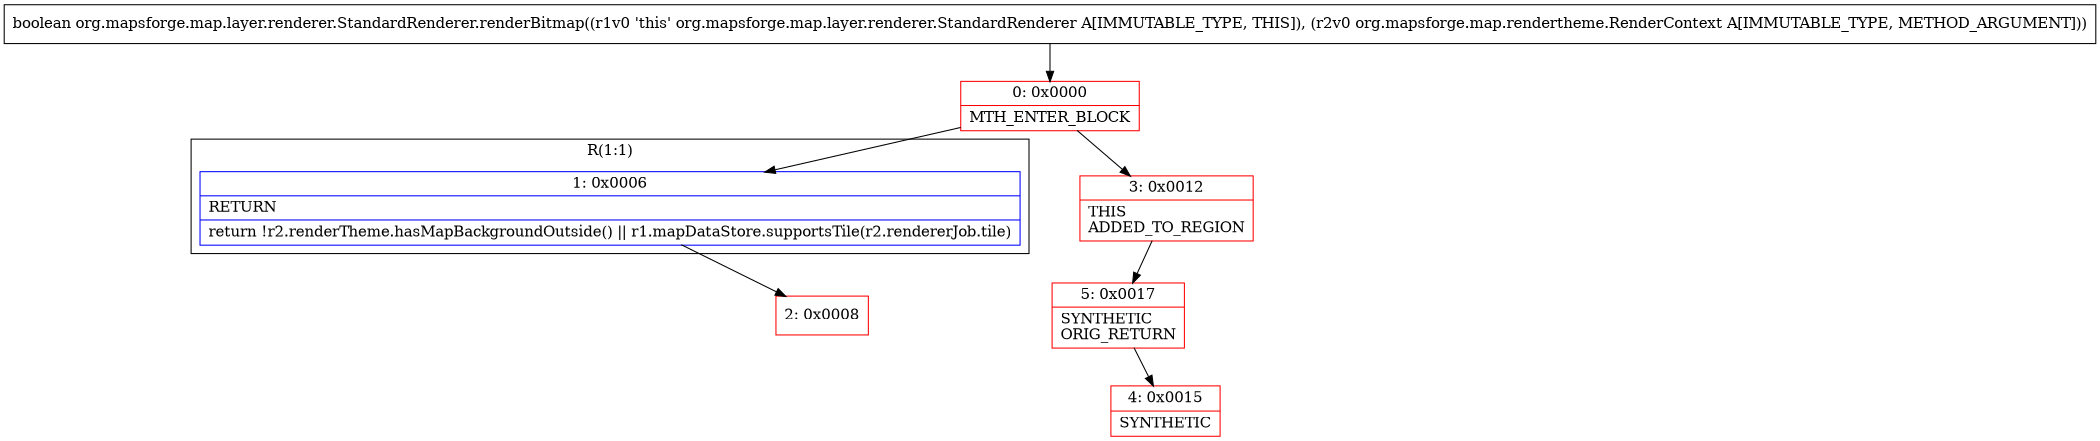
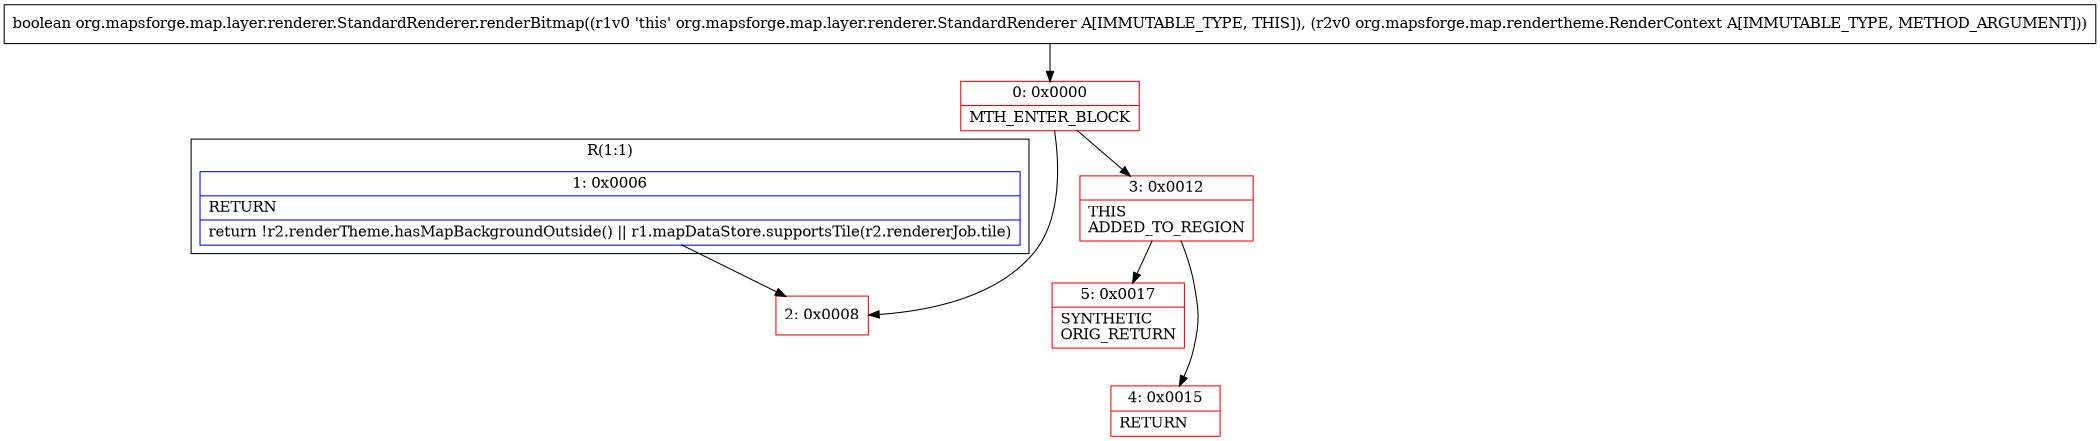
(868, 149) -> (1019, 268)
(1141, 362) -> (1198, 308)
(1165, 423) -> (1153, 423)
